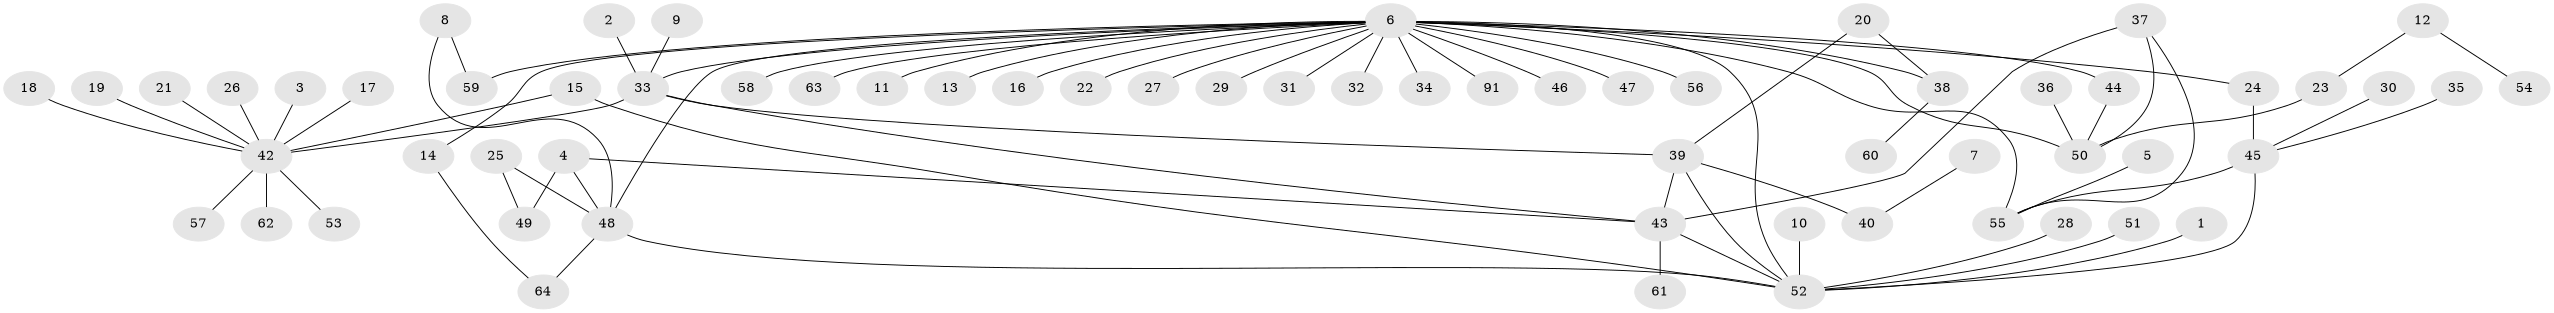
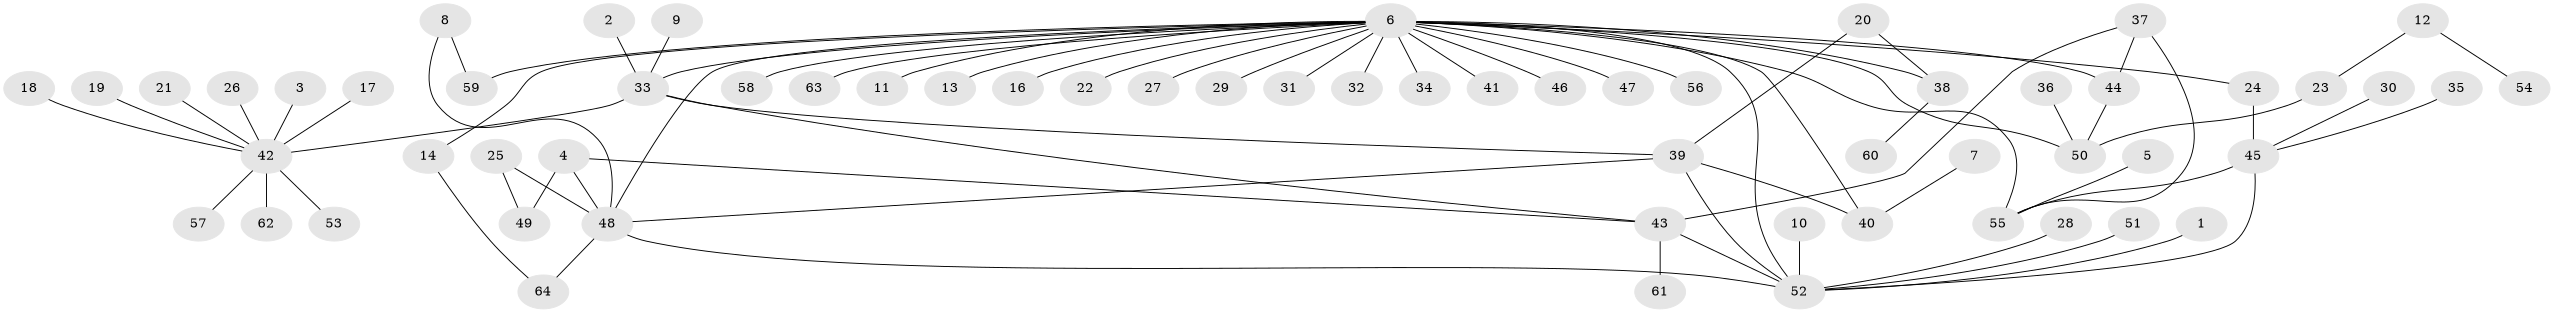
none -> (1761, 71)
(575, 89) -> none
(1493, 89) -> (1493, 89)
(2149, 103) -> (2127, 55)
(1669, 190) -> (1194, 187)
